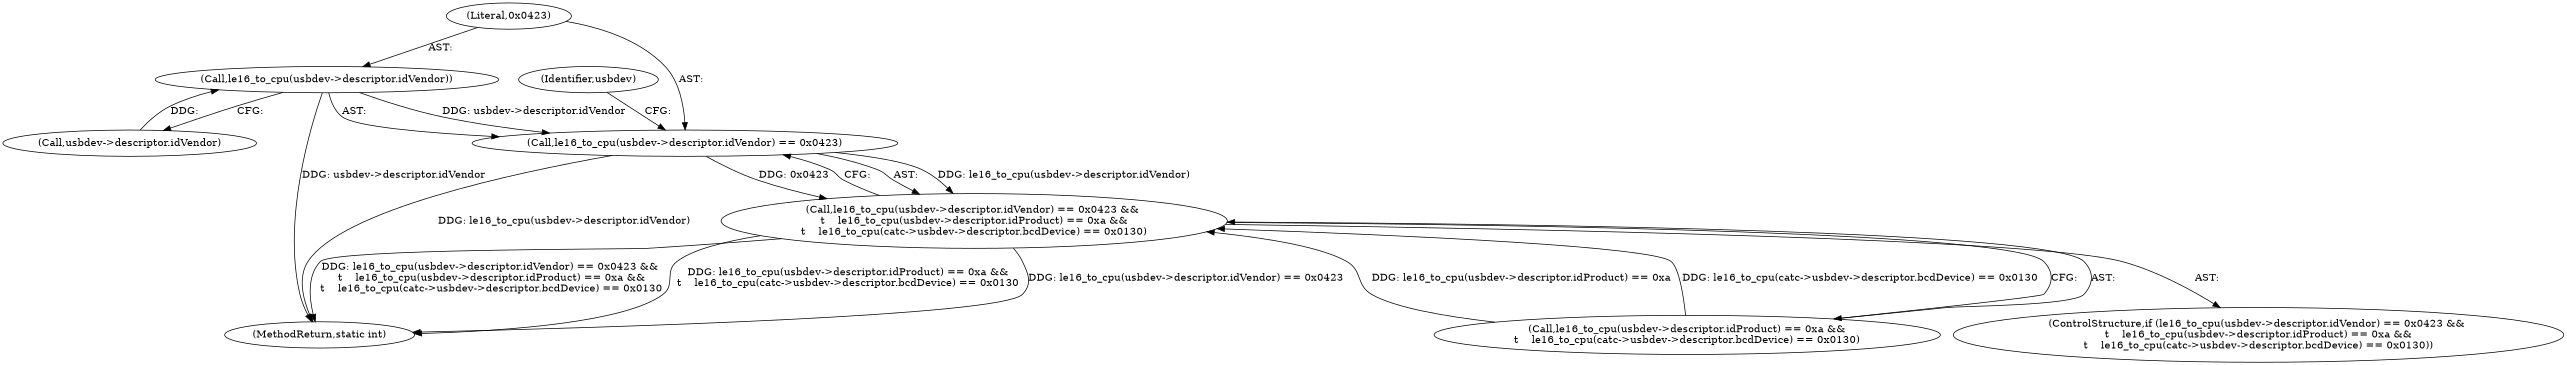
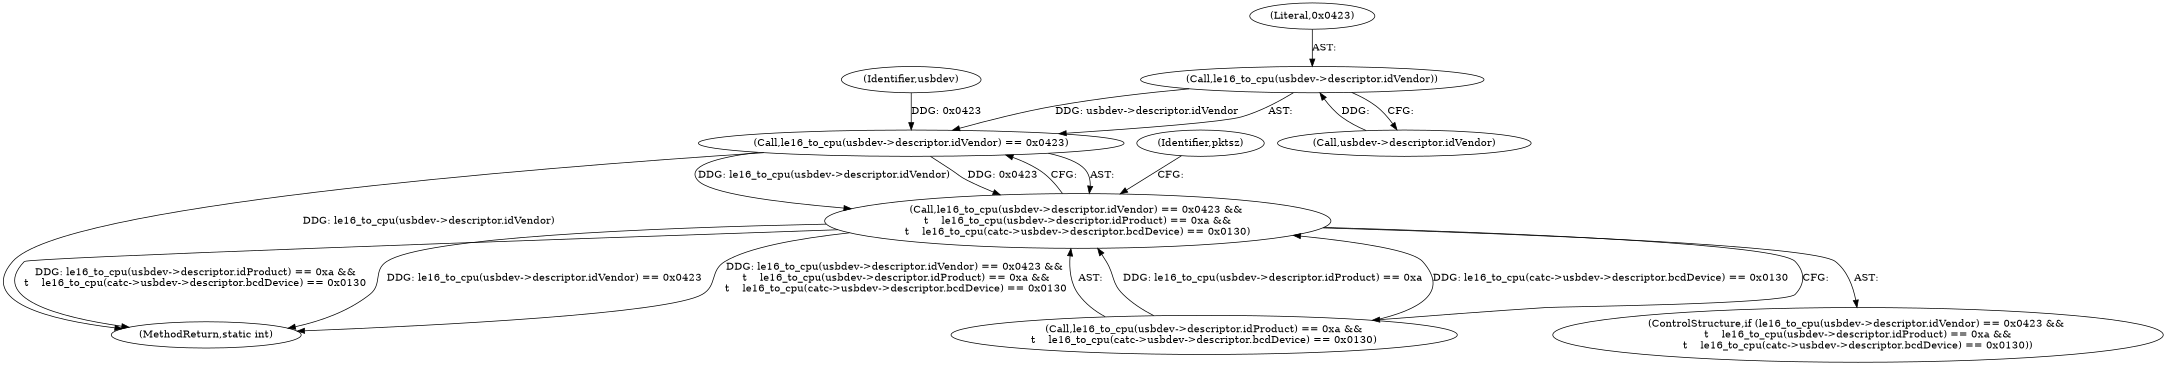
(646, 51) -> none
(660, 111) -> (947, 111)
none -> (1201, 143)
(297, 203) -> none
